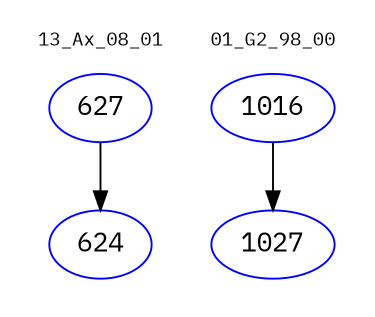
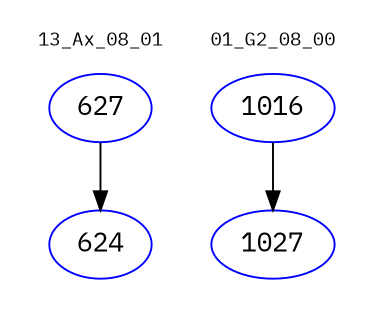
(274, 41) -> (274, 41)
